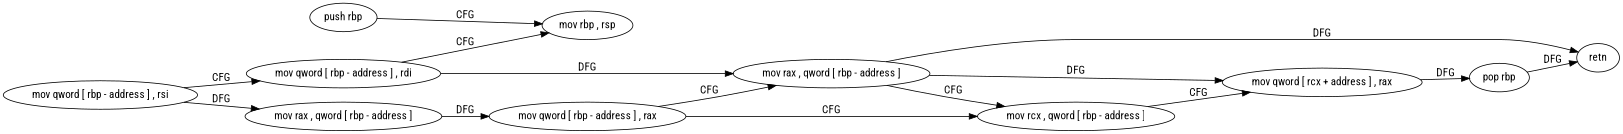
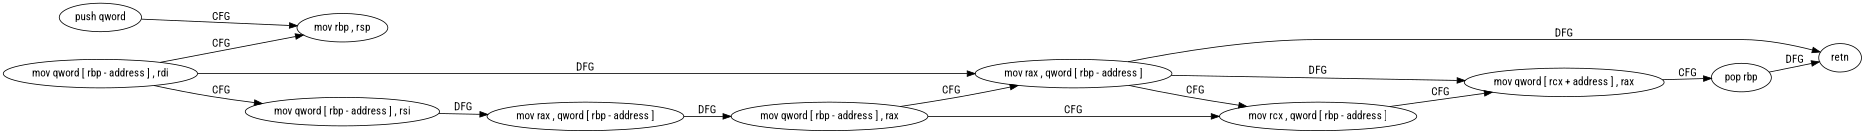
(343, 17) -> (100, 17)
(1446, 73) -> (1688, 73)
(218, 85) -> (204, 95)
